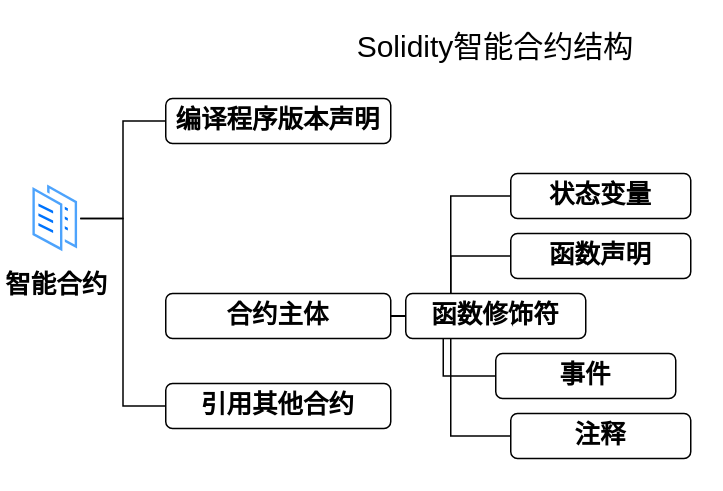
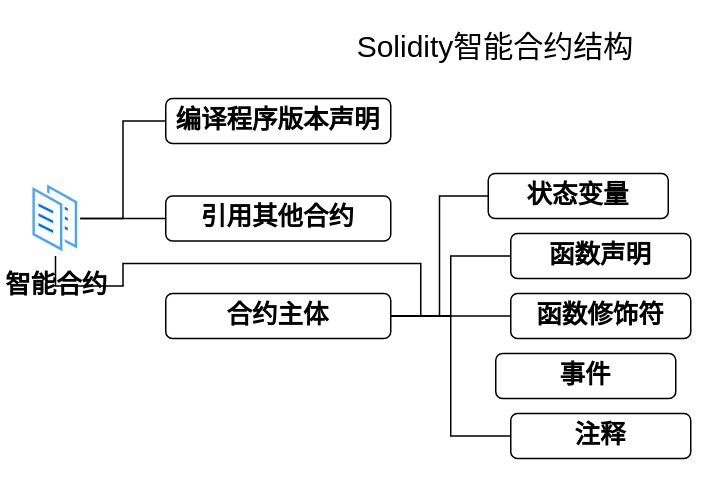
(601, 196) -> (578, 196)
(496, 316) -> (601, 316)
(448, 376) -> (298, 263)
(278, 406) -> (278, 218)
